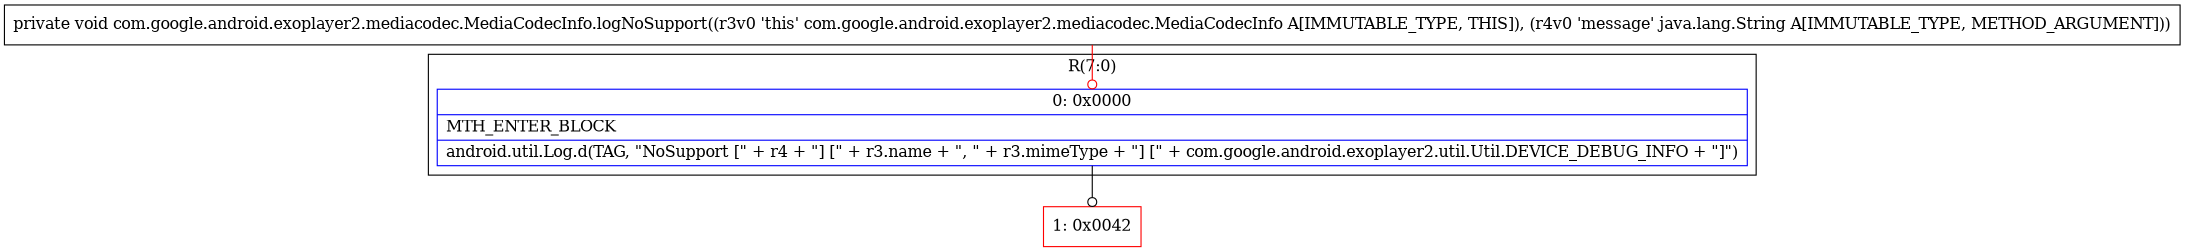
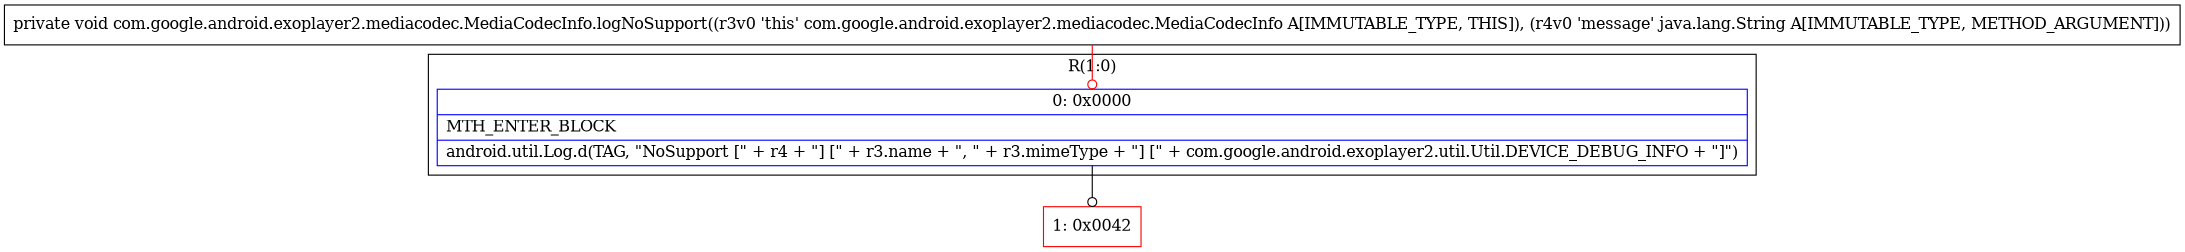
(1092, 67) -> (1092, 67)
